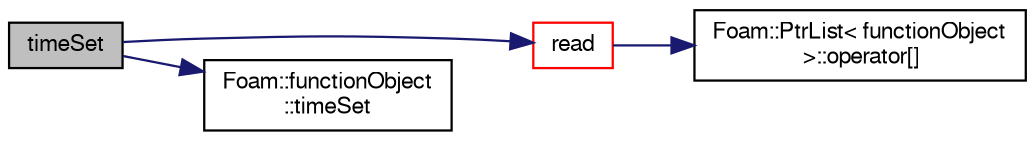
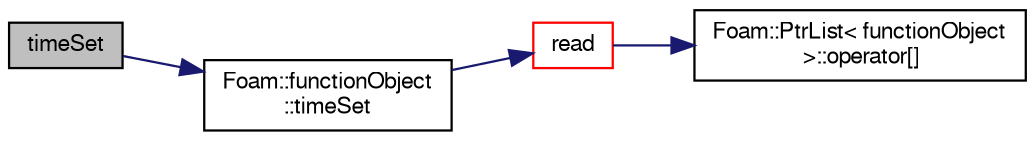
(317, 36) -> (481, 64)
